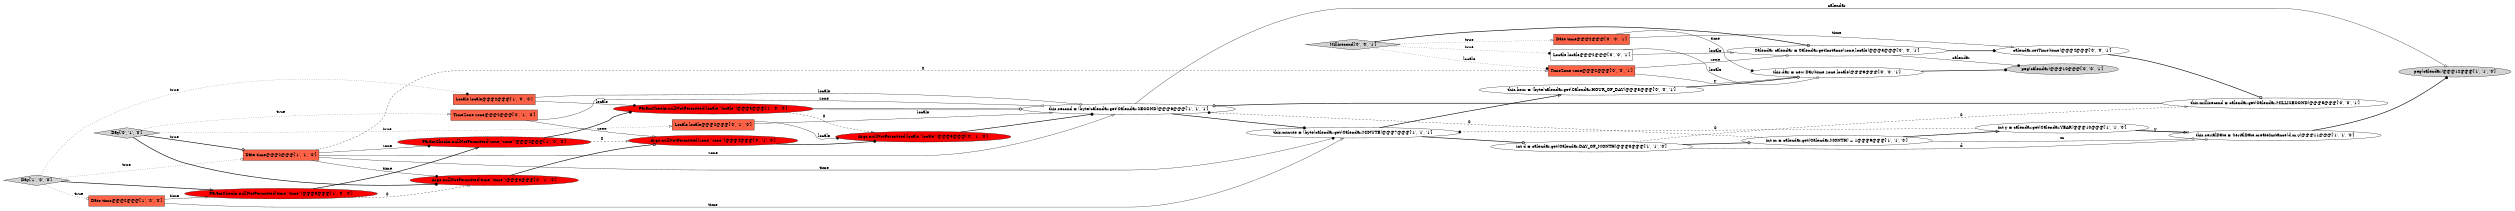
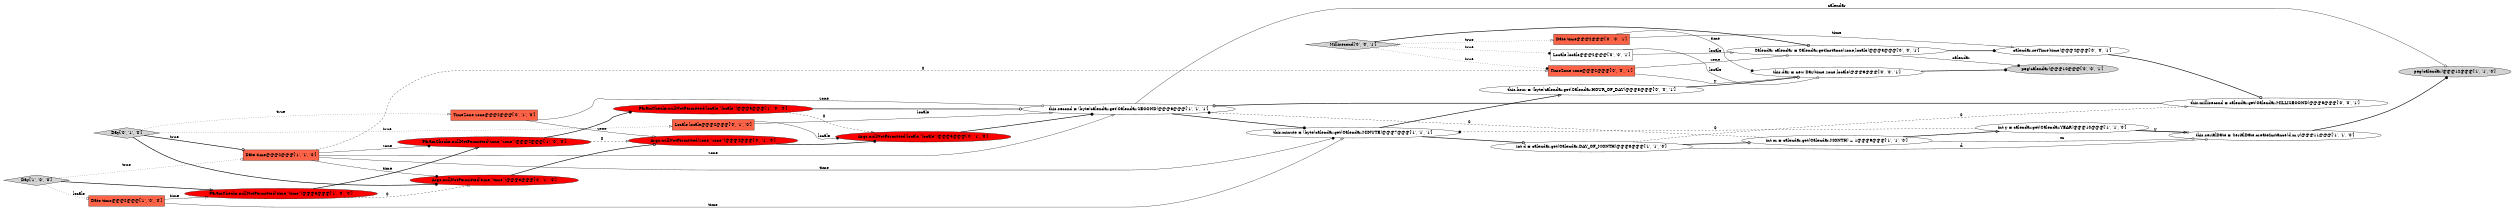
(1469, 59) -> (1469, 59)
(494, 99) -> none
(79, 194) -> (79, 194)
